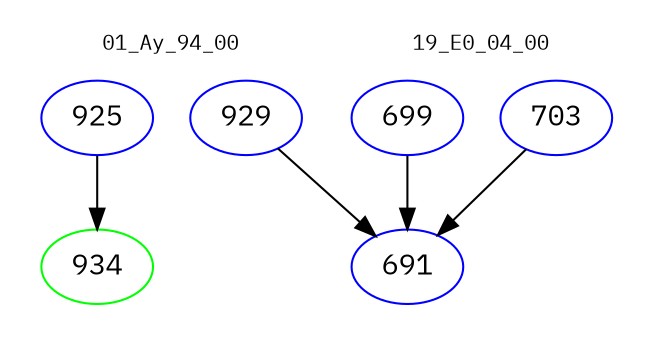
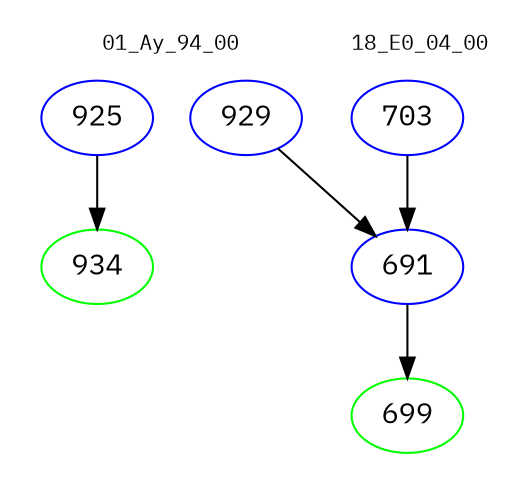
(482, 44) -> (421, 44)
(407, 118) -> (407, 416)
(407, 182) -> (407, 331)
